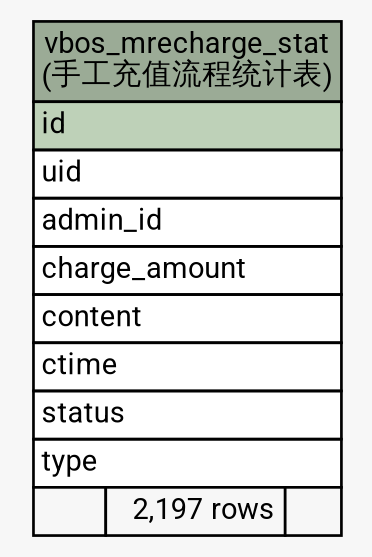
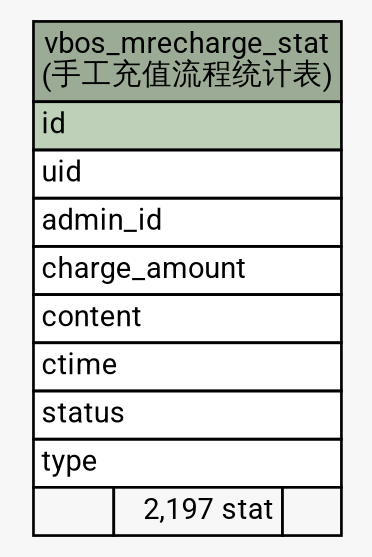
(205, 510) -> (209, 510)
